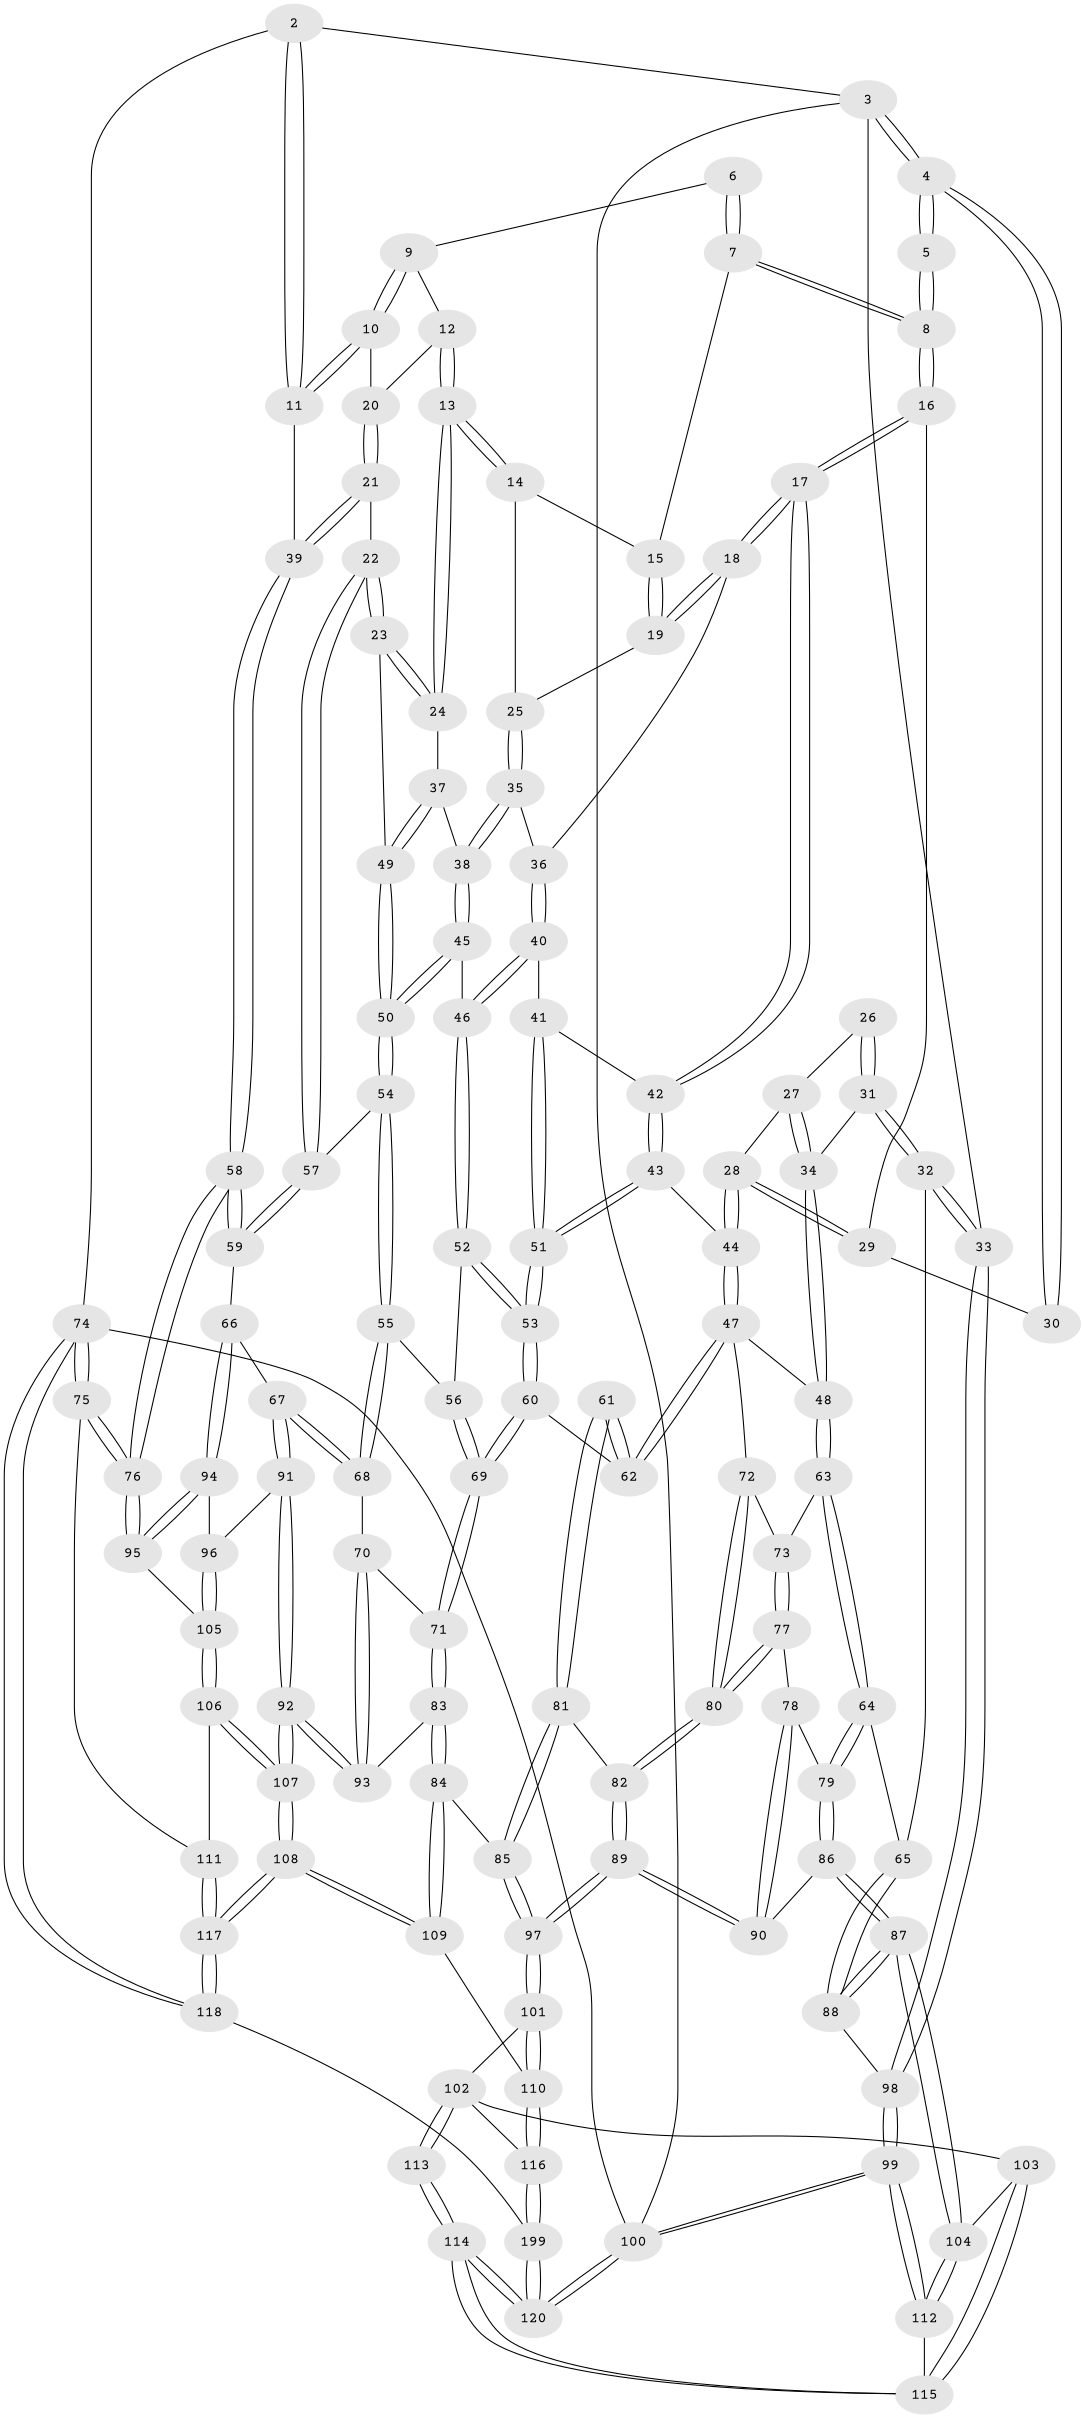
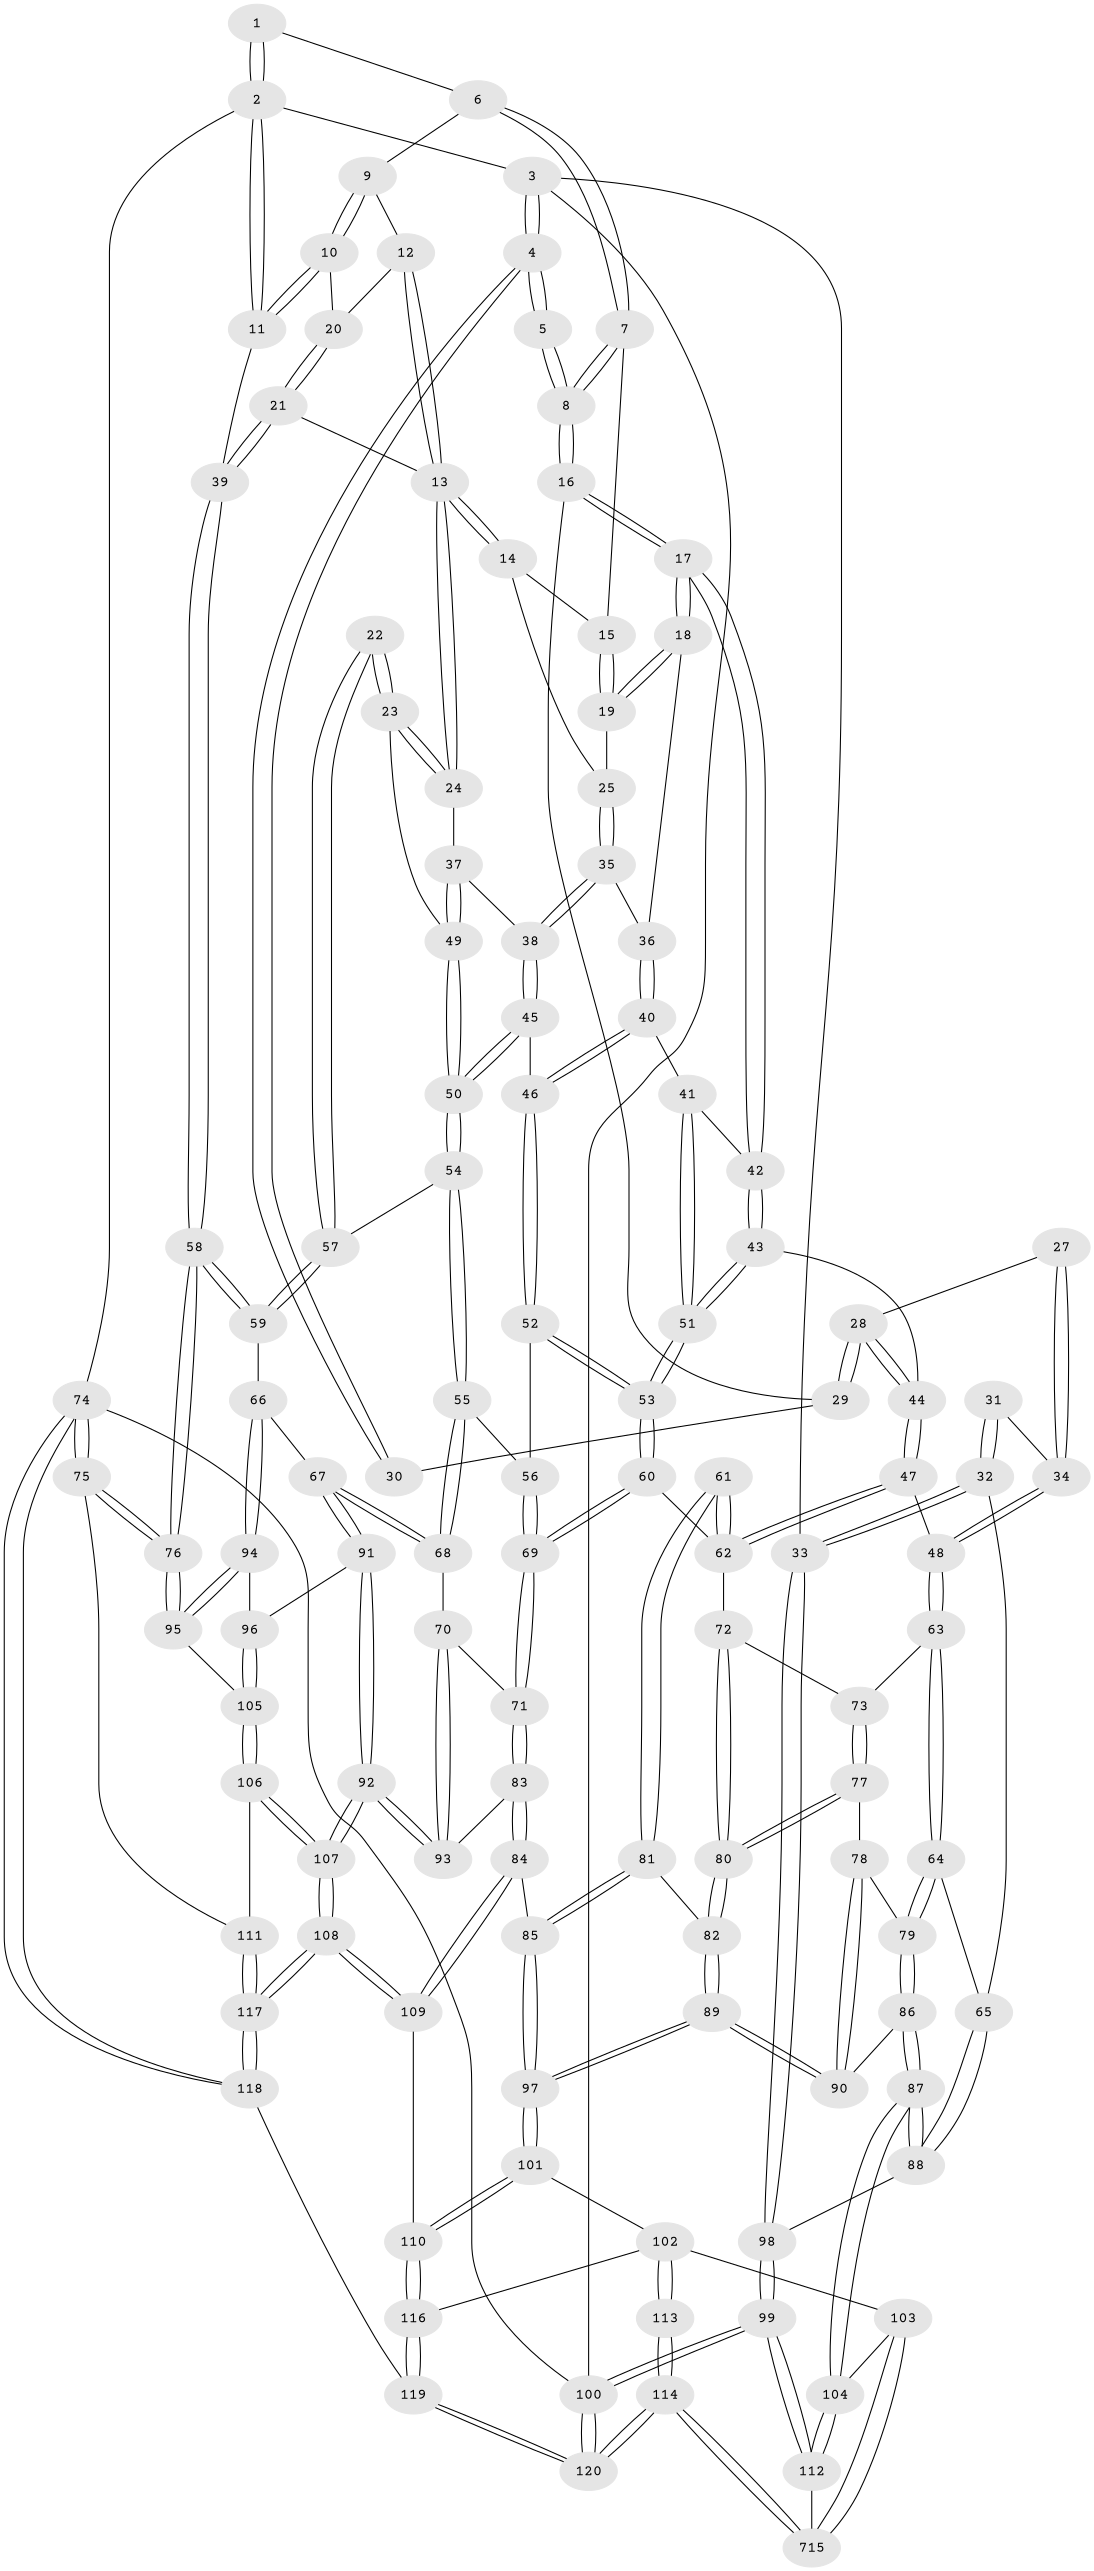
none -> (257, 23)
(371, 521) -> (359, 444)
(868, 1018) -> none
(741, 1400) -> (724, 1592)
(533, 2242) -> (413, 2395)
(924, 2395) -> (812, 2548)
